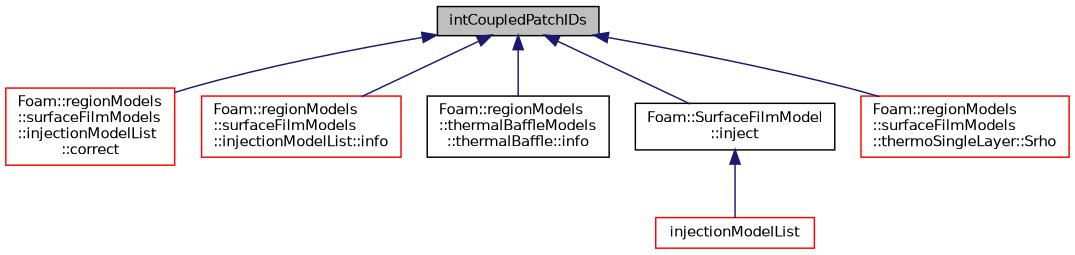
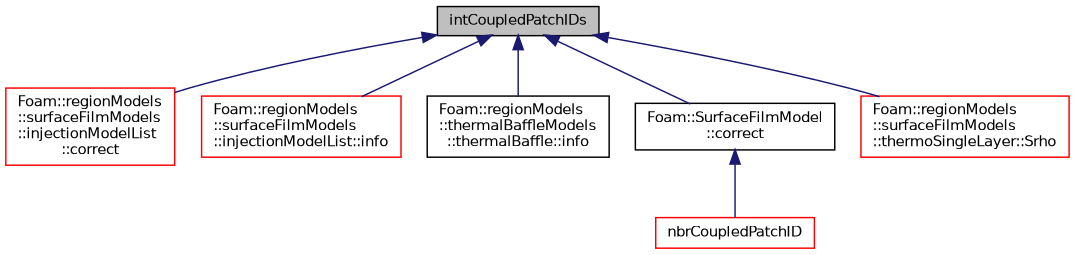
(735, 127) -> (735, 127)
(735, 233) -> (735, 233)
